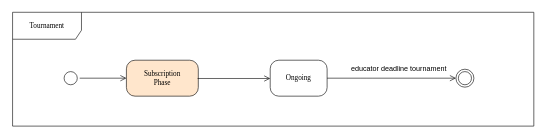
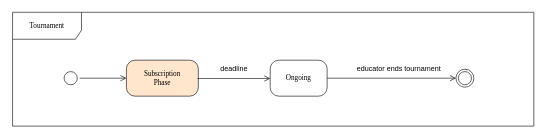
none -> (234, 69)
(399, 69) -> (399, 69)
